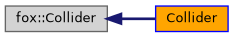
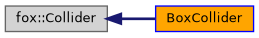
(192, 19) -> (205, 19)
